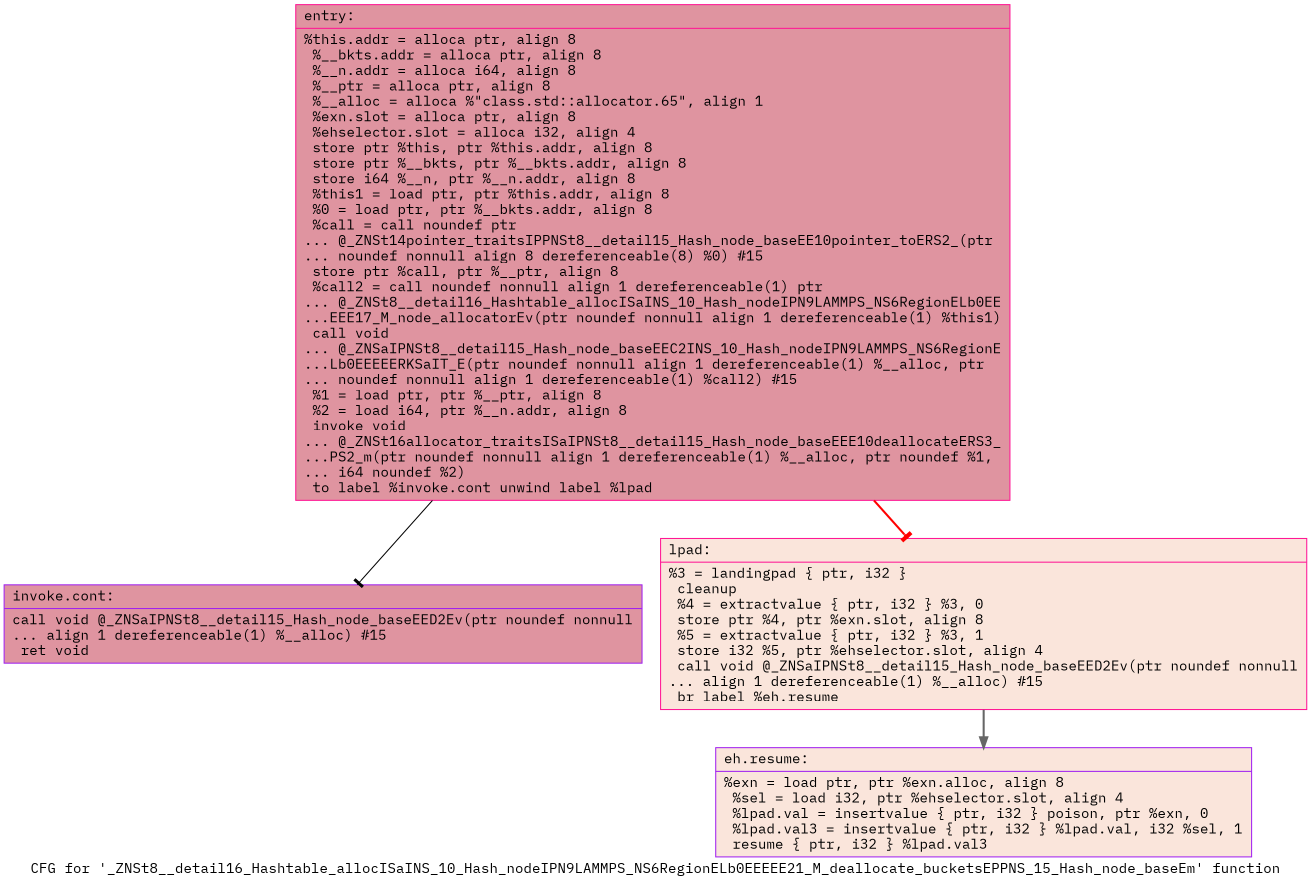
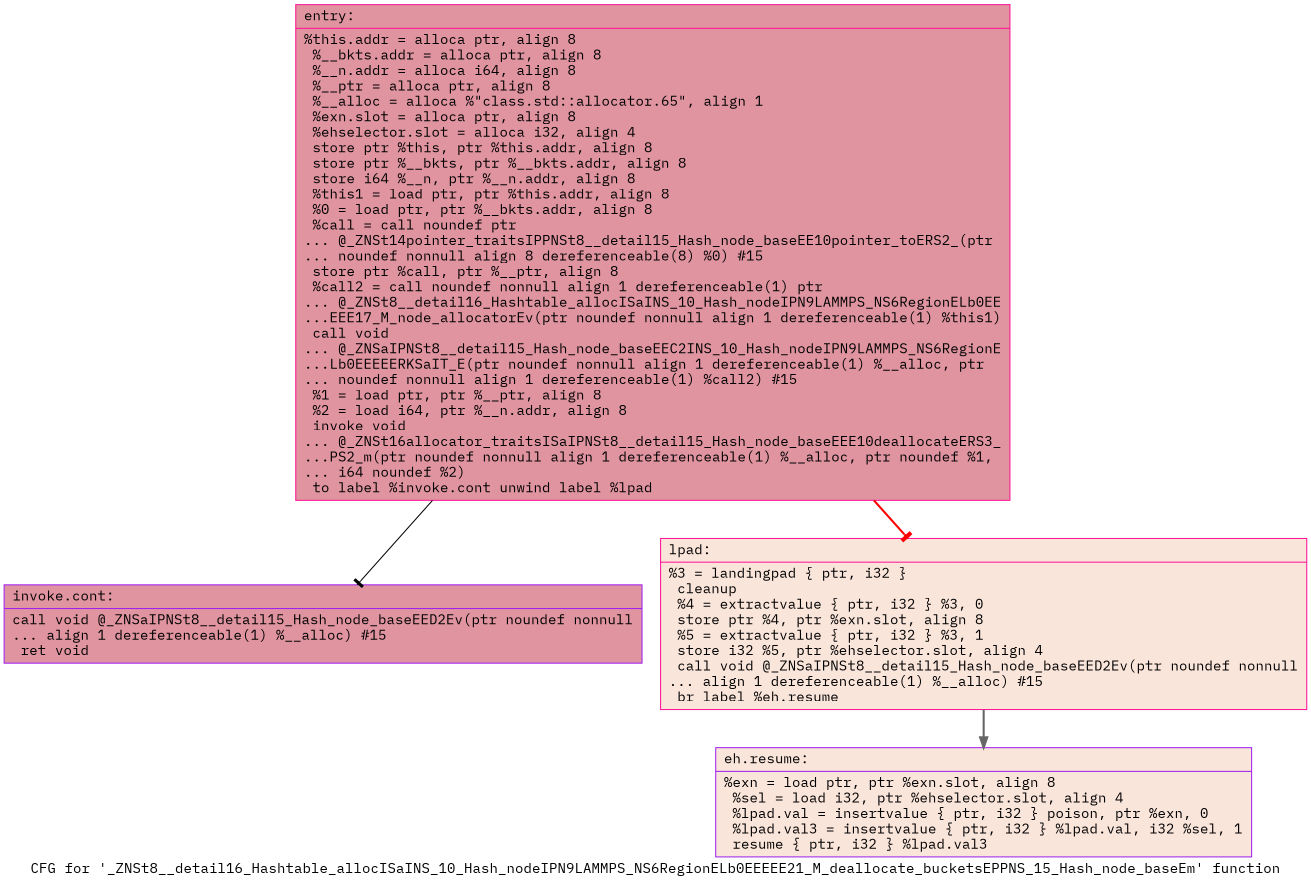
(895, 783) -> (890, 783)
